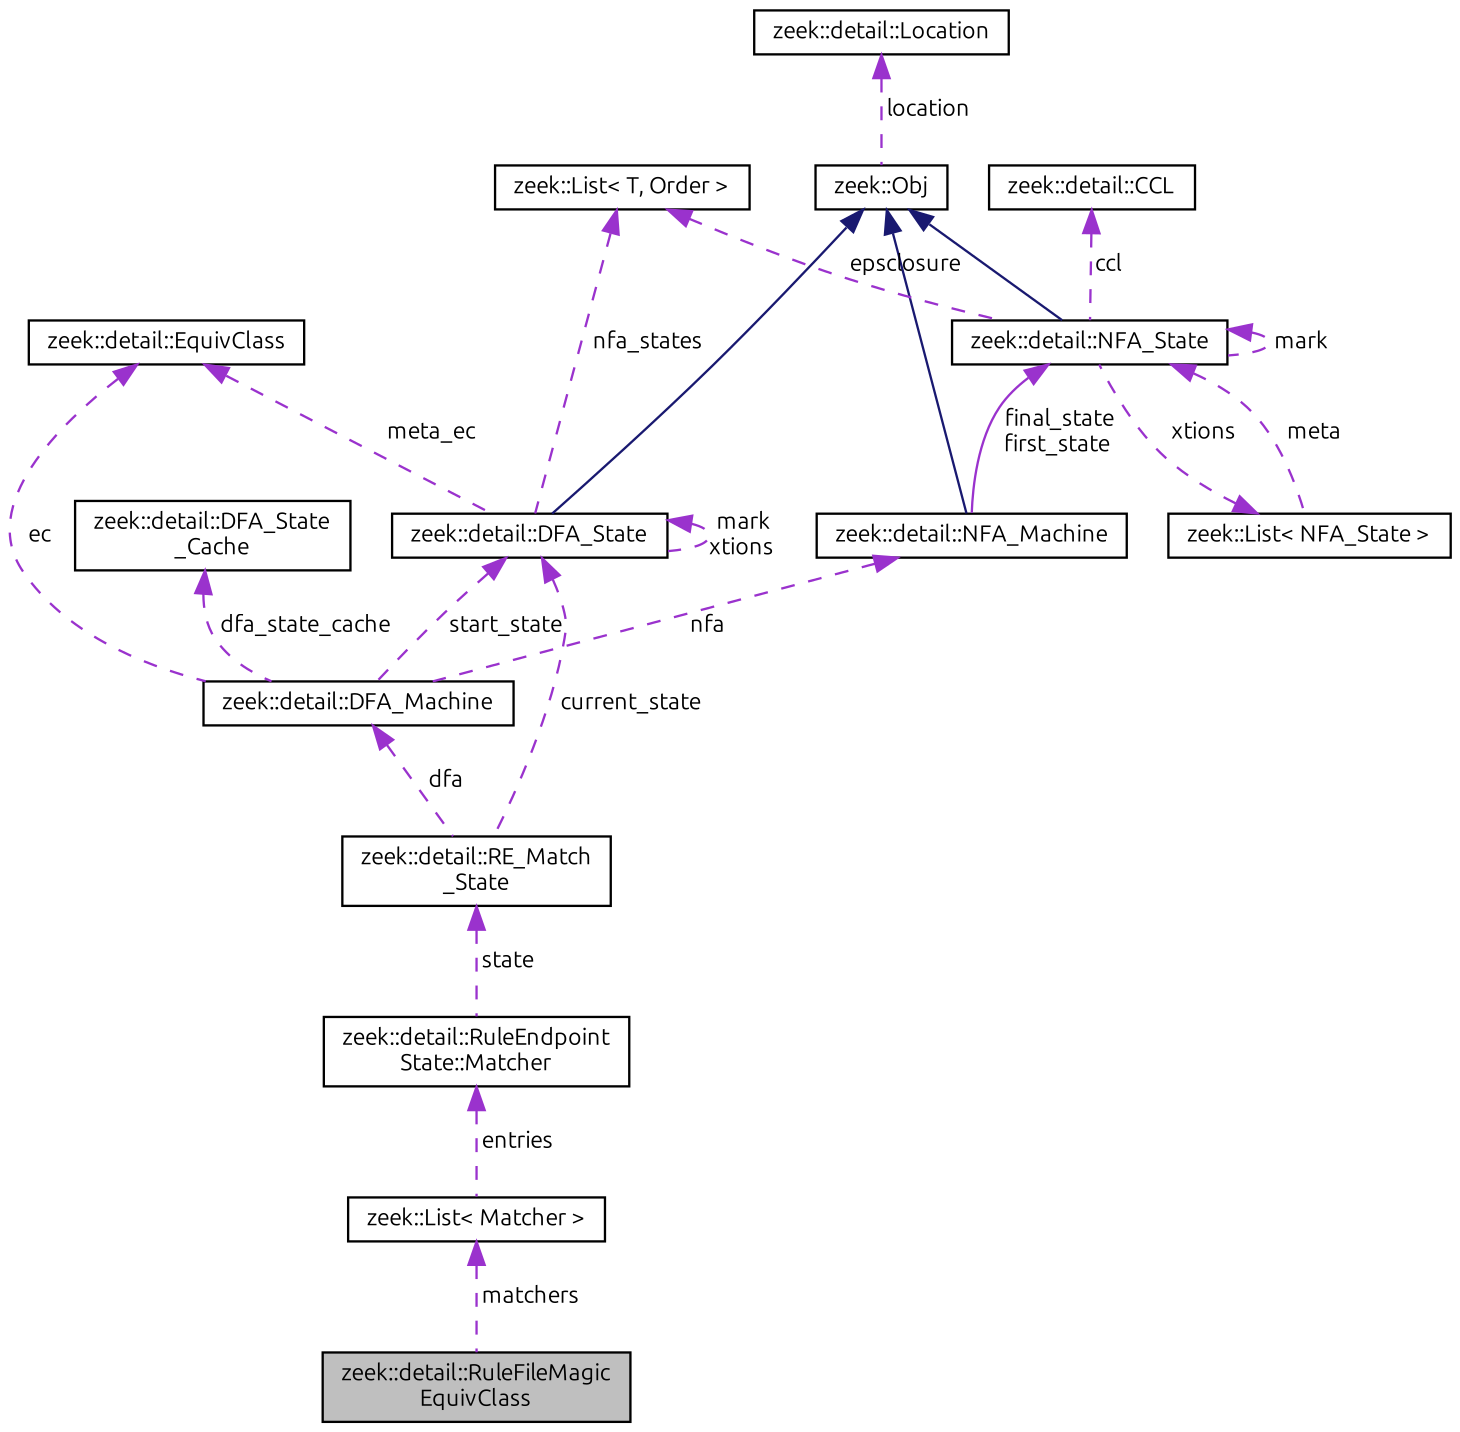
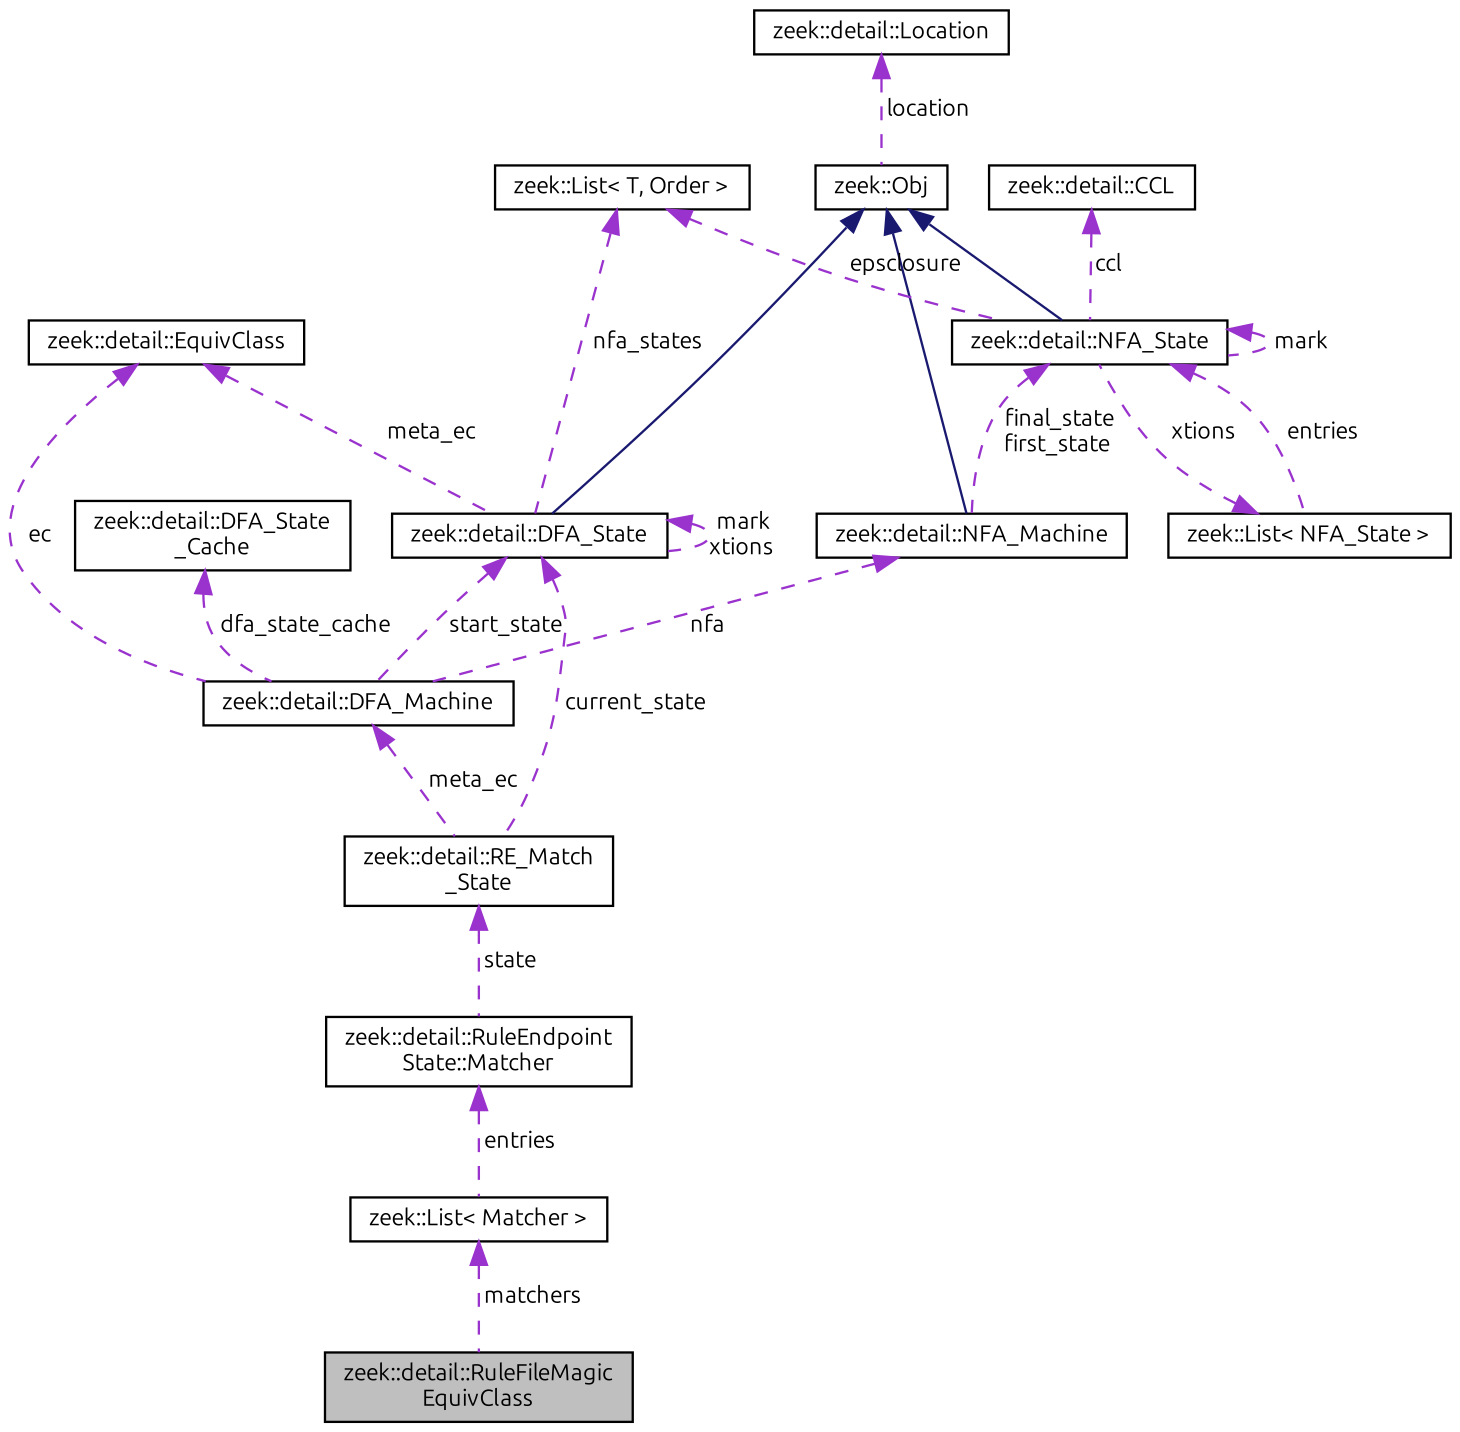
(1312, 433) -> (1321, 433)
(985, 438) -> (985, 438)
(444, 781) -> (471, 781)
